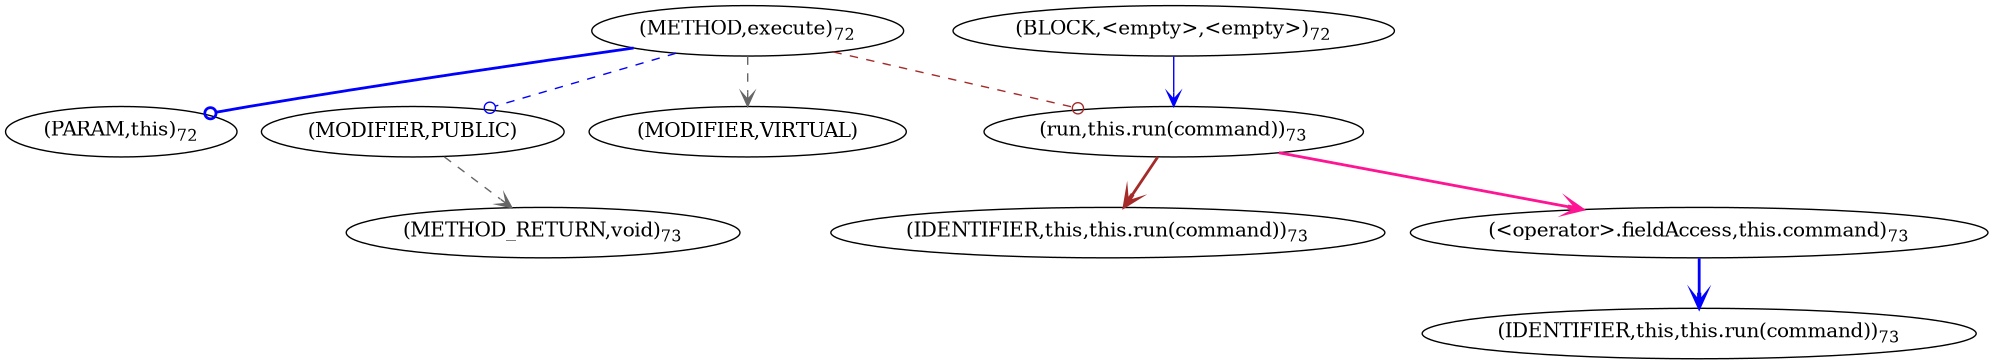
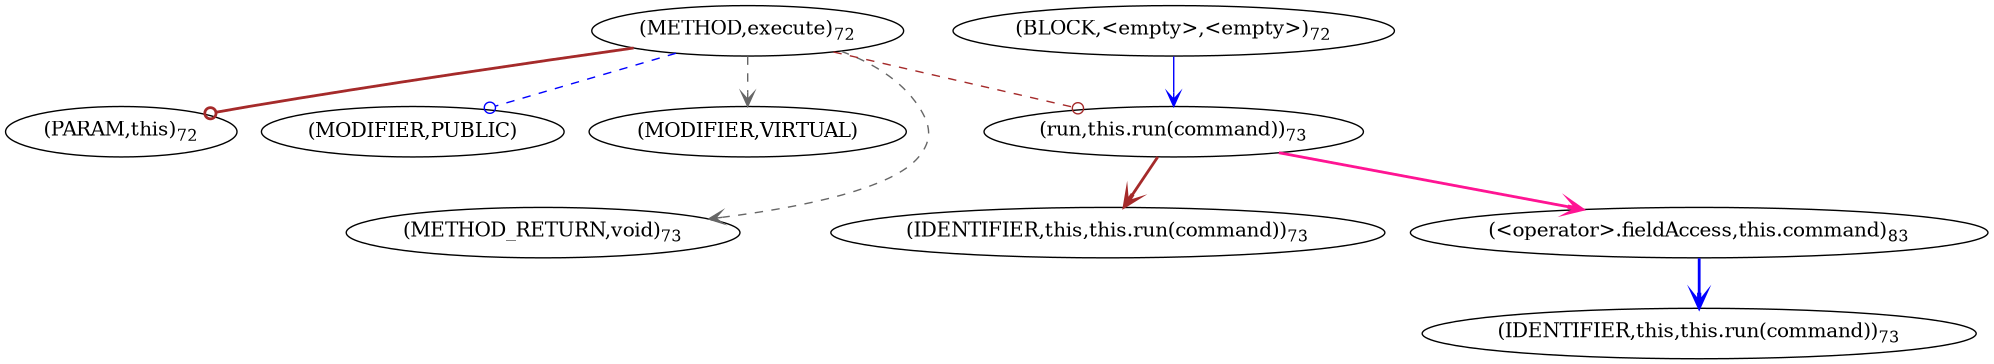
(425, 79) -> (425, 79)
(472, 178) -> (896, 174)
(1899, 231) -> (1899, 231)
